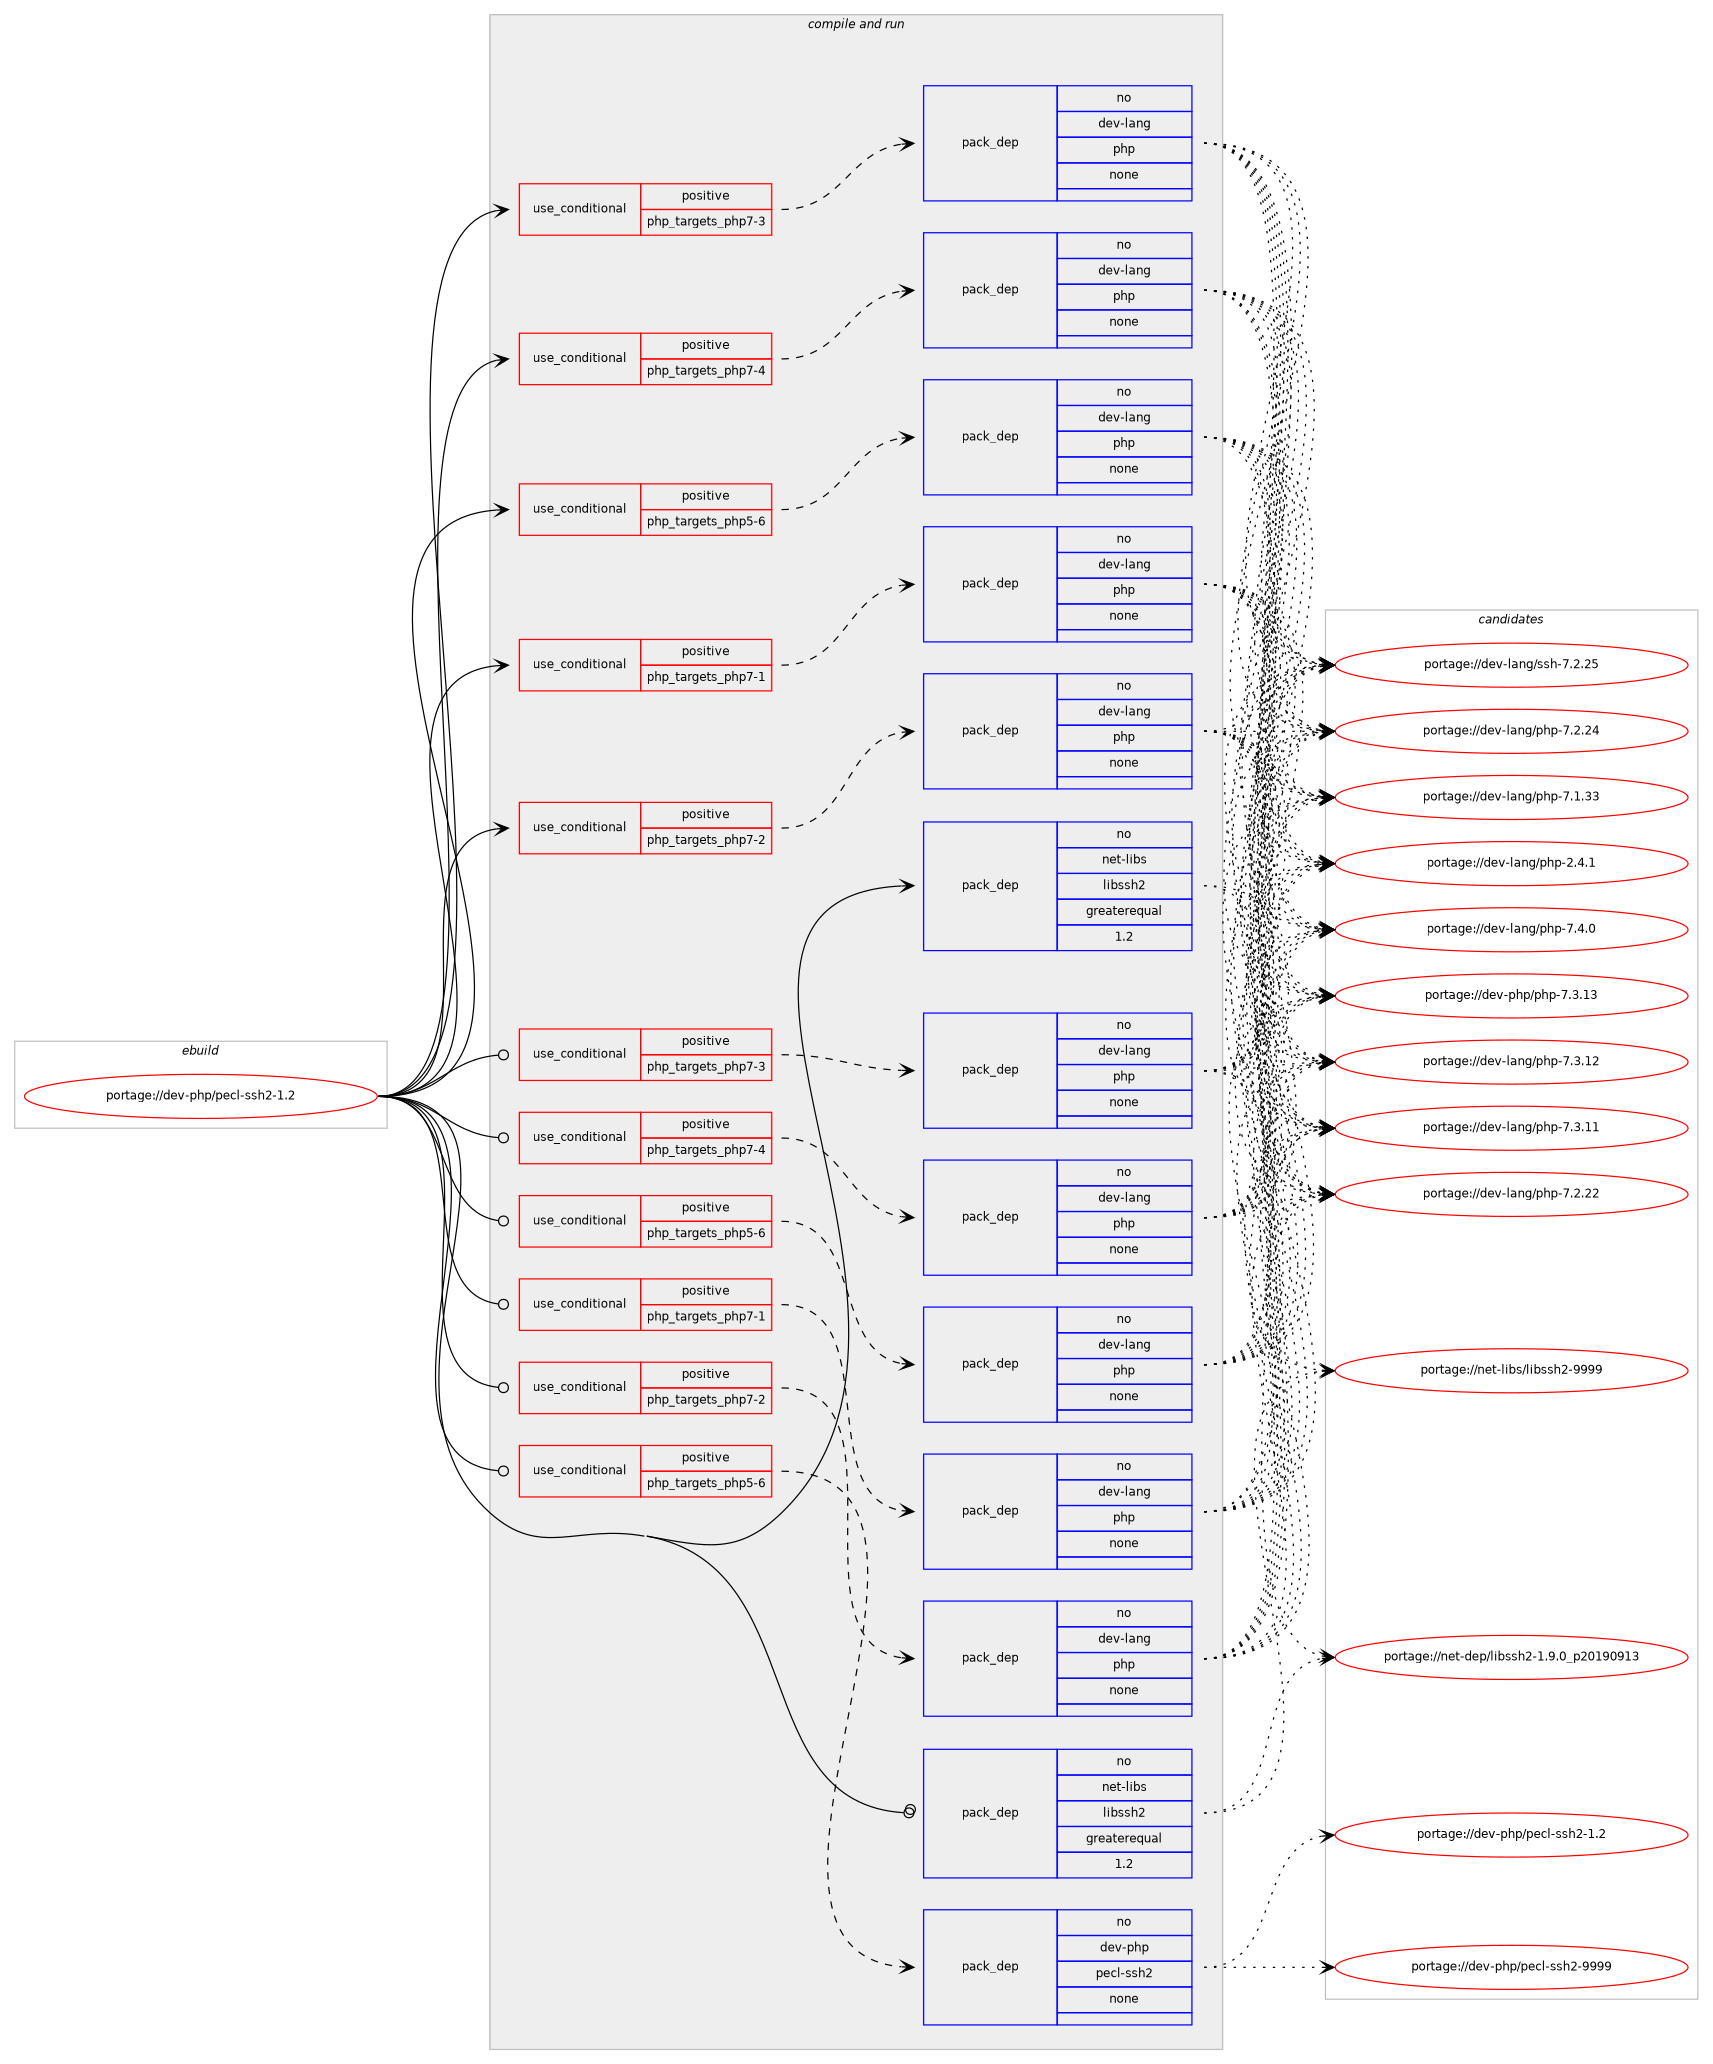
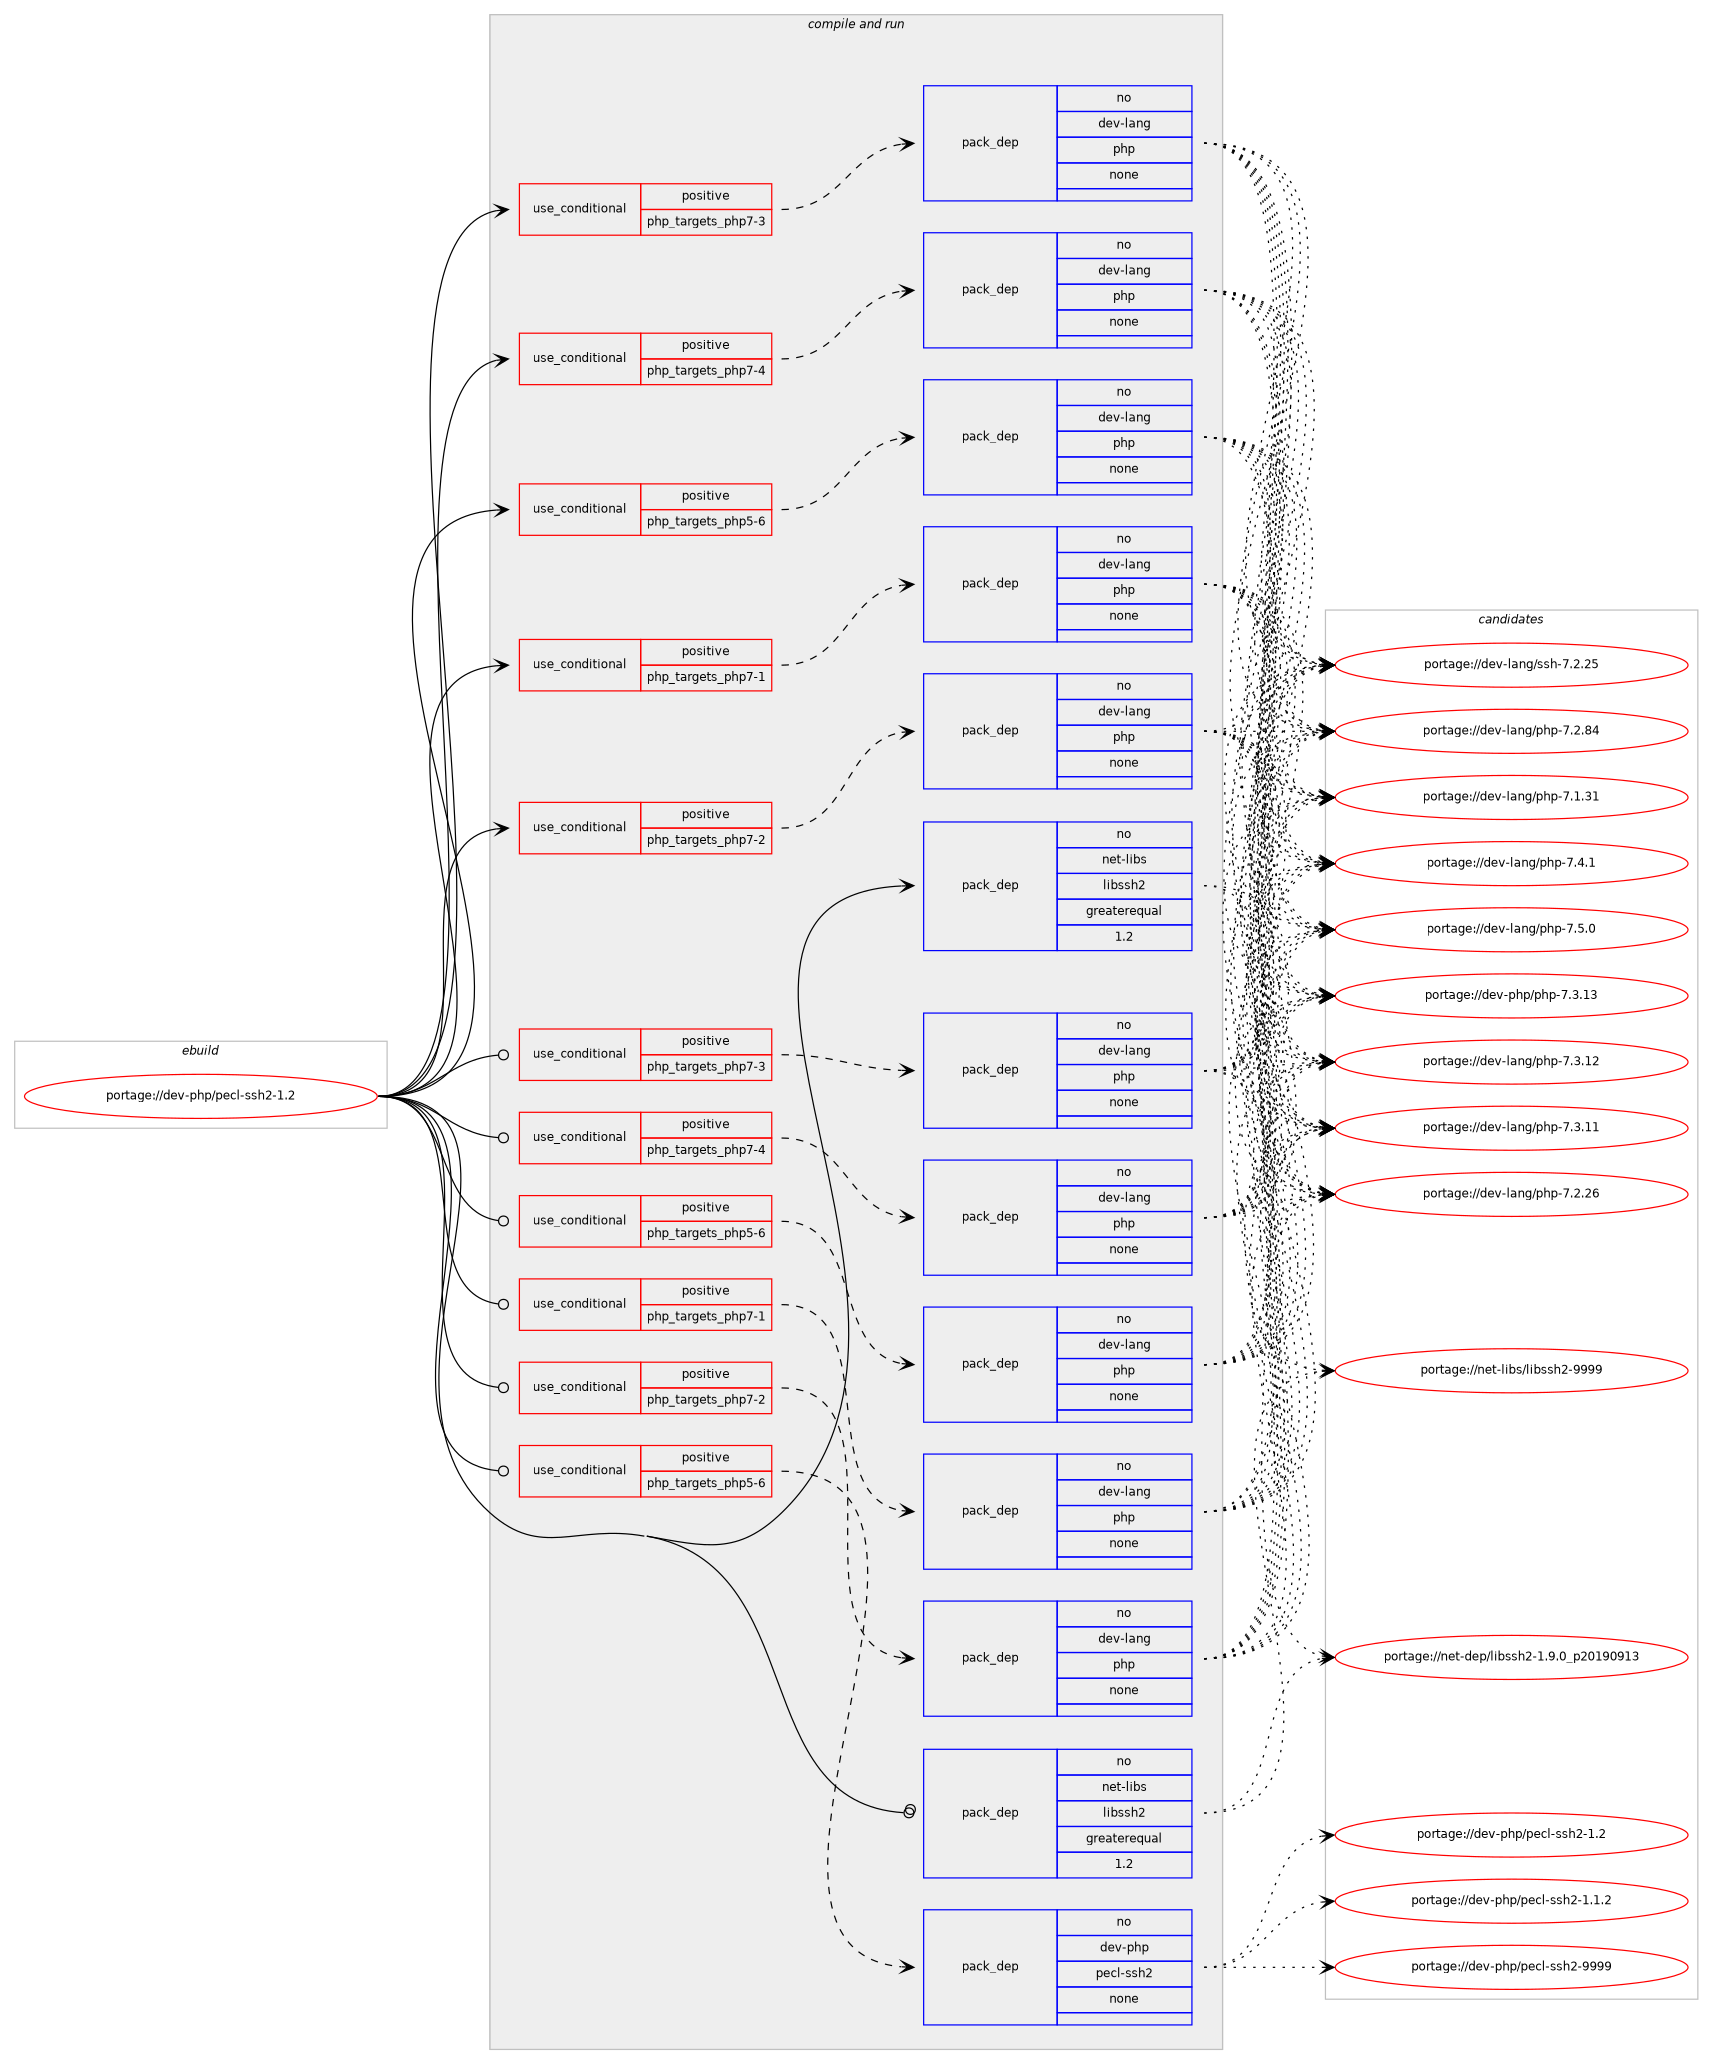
(1512, 731) -> (1512, 731)
(1512, 797) -> (1512, 797)
(1512, 864) -> (1512, 864)
(1512, 930) -> (1512, 930)
(1512, 1194) -> (1512, 1194)
none -> (1512, 1901)
